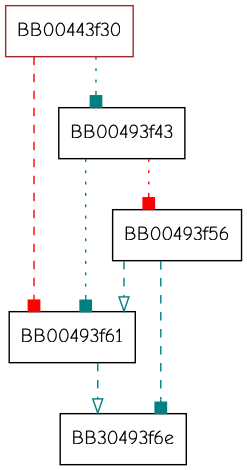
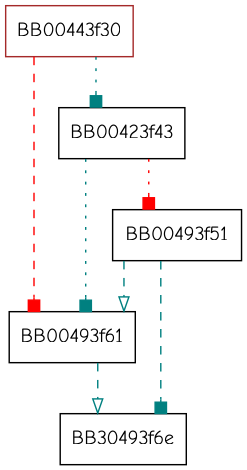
(122, 133) -> (122, 133)
(177, 235) -> (177, 235)
